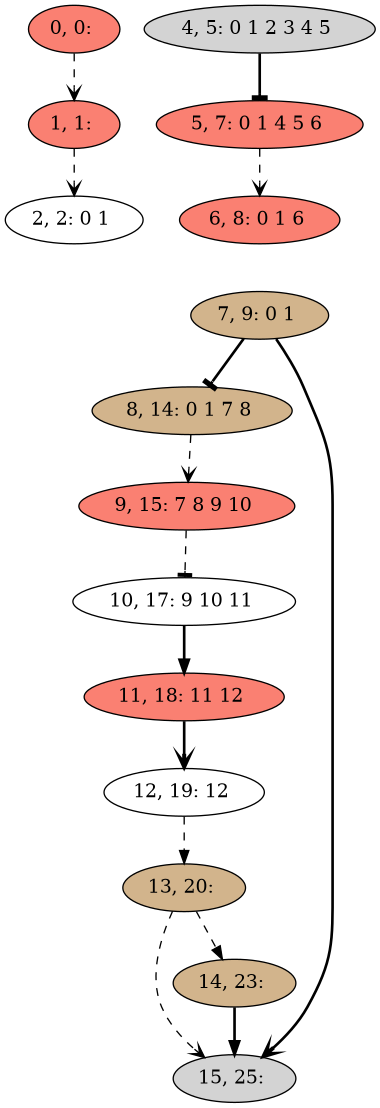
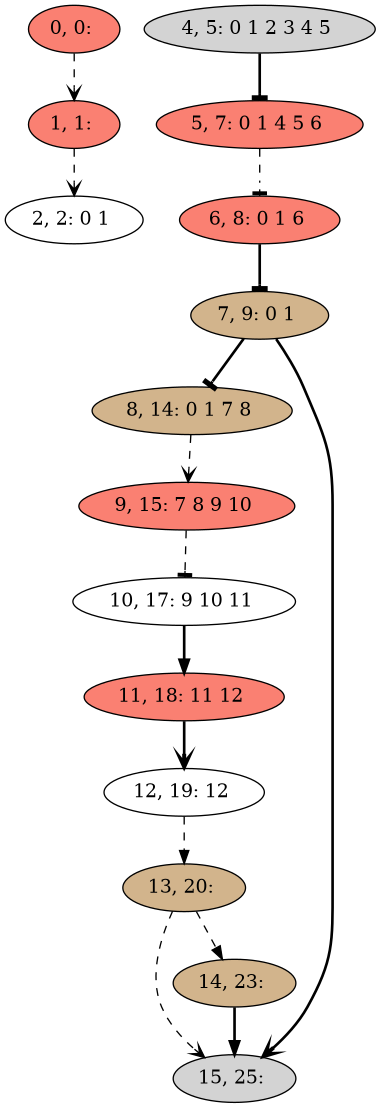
(260, 166) -> (260, 166)
none -> (260, 264)
